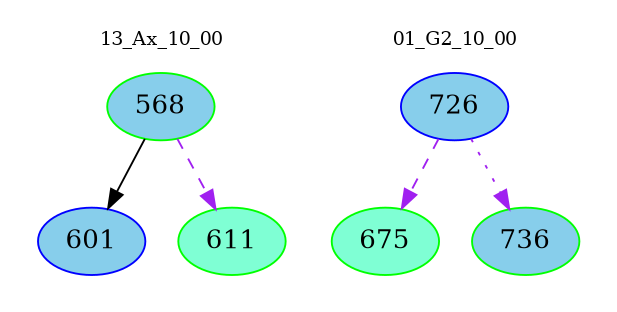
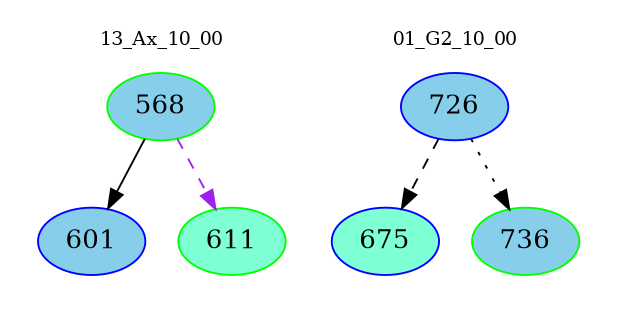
(425, 165) -> (425, 165)
(486, 166) -> (486, 166)
(385, 241) -> (385, 241)
